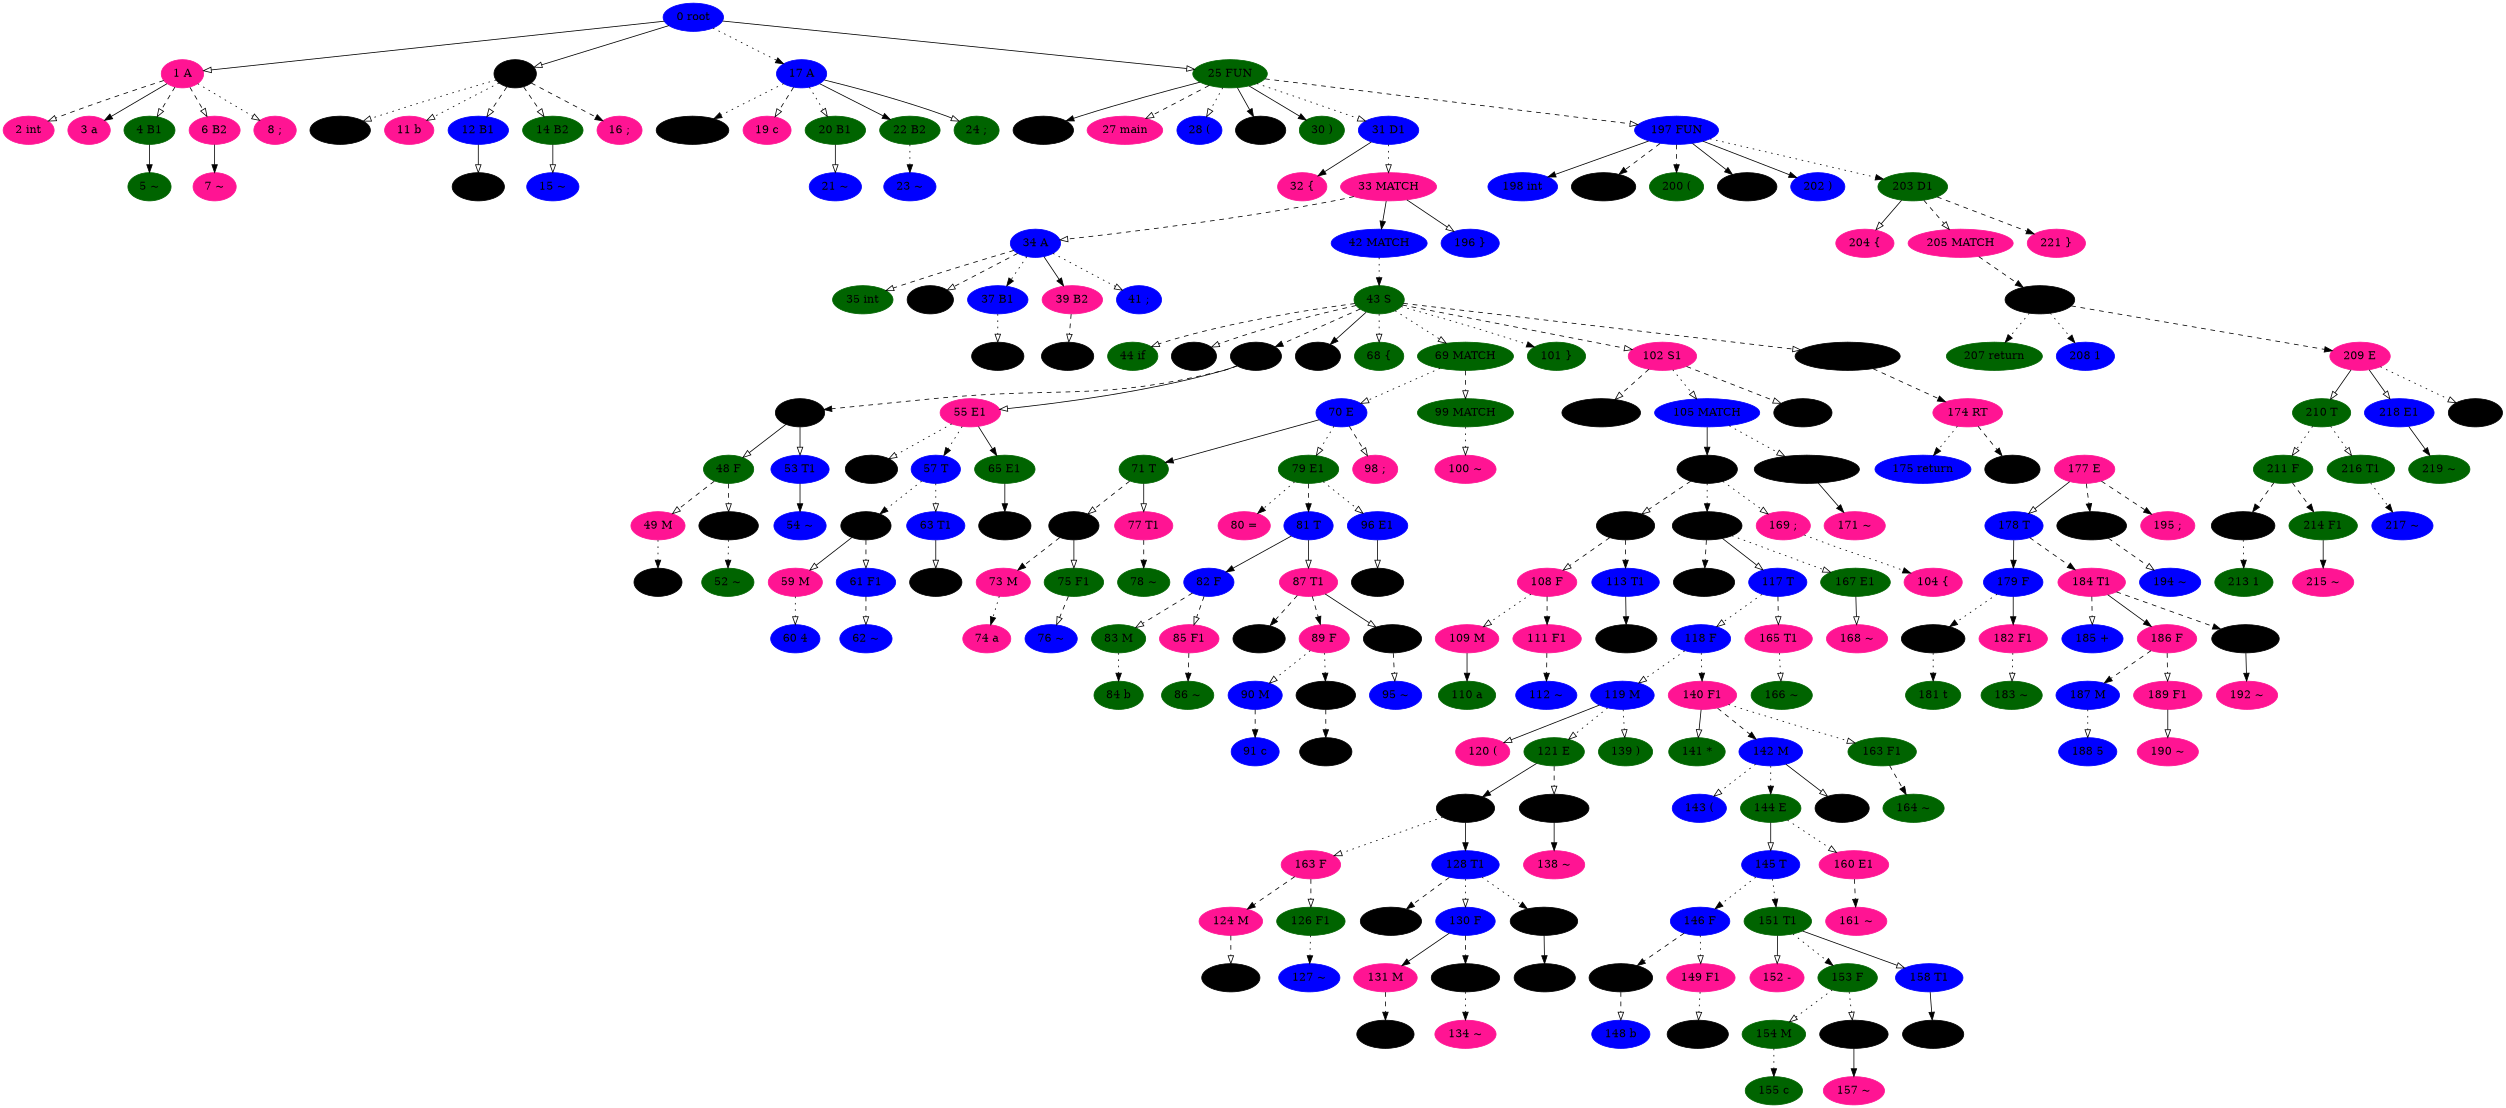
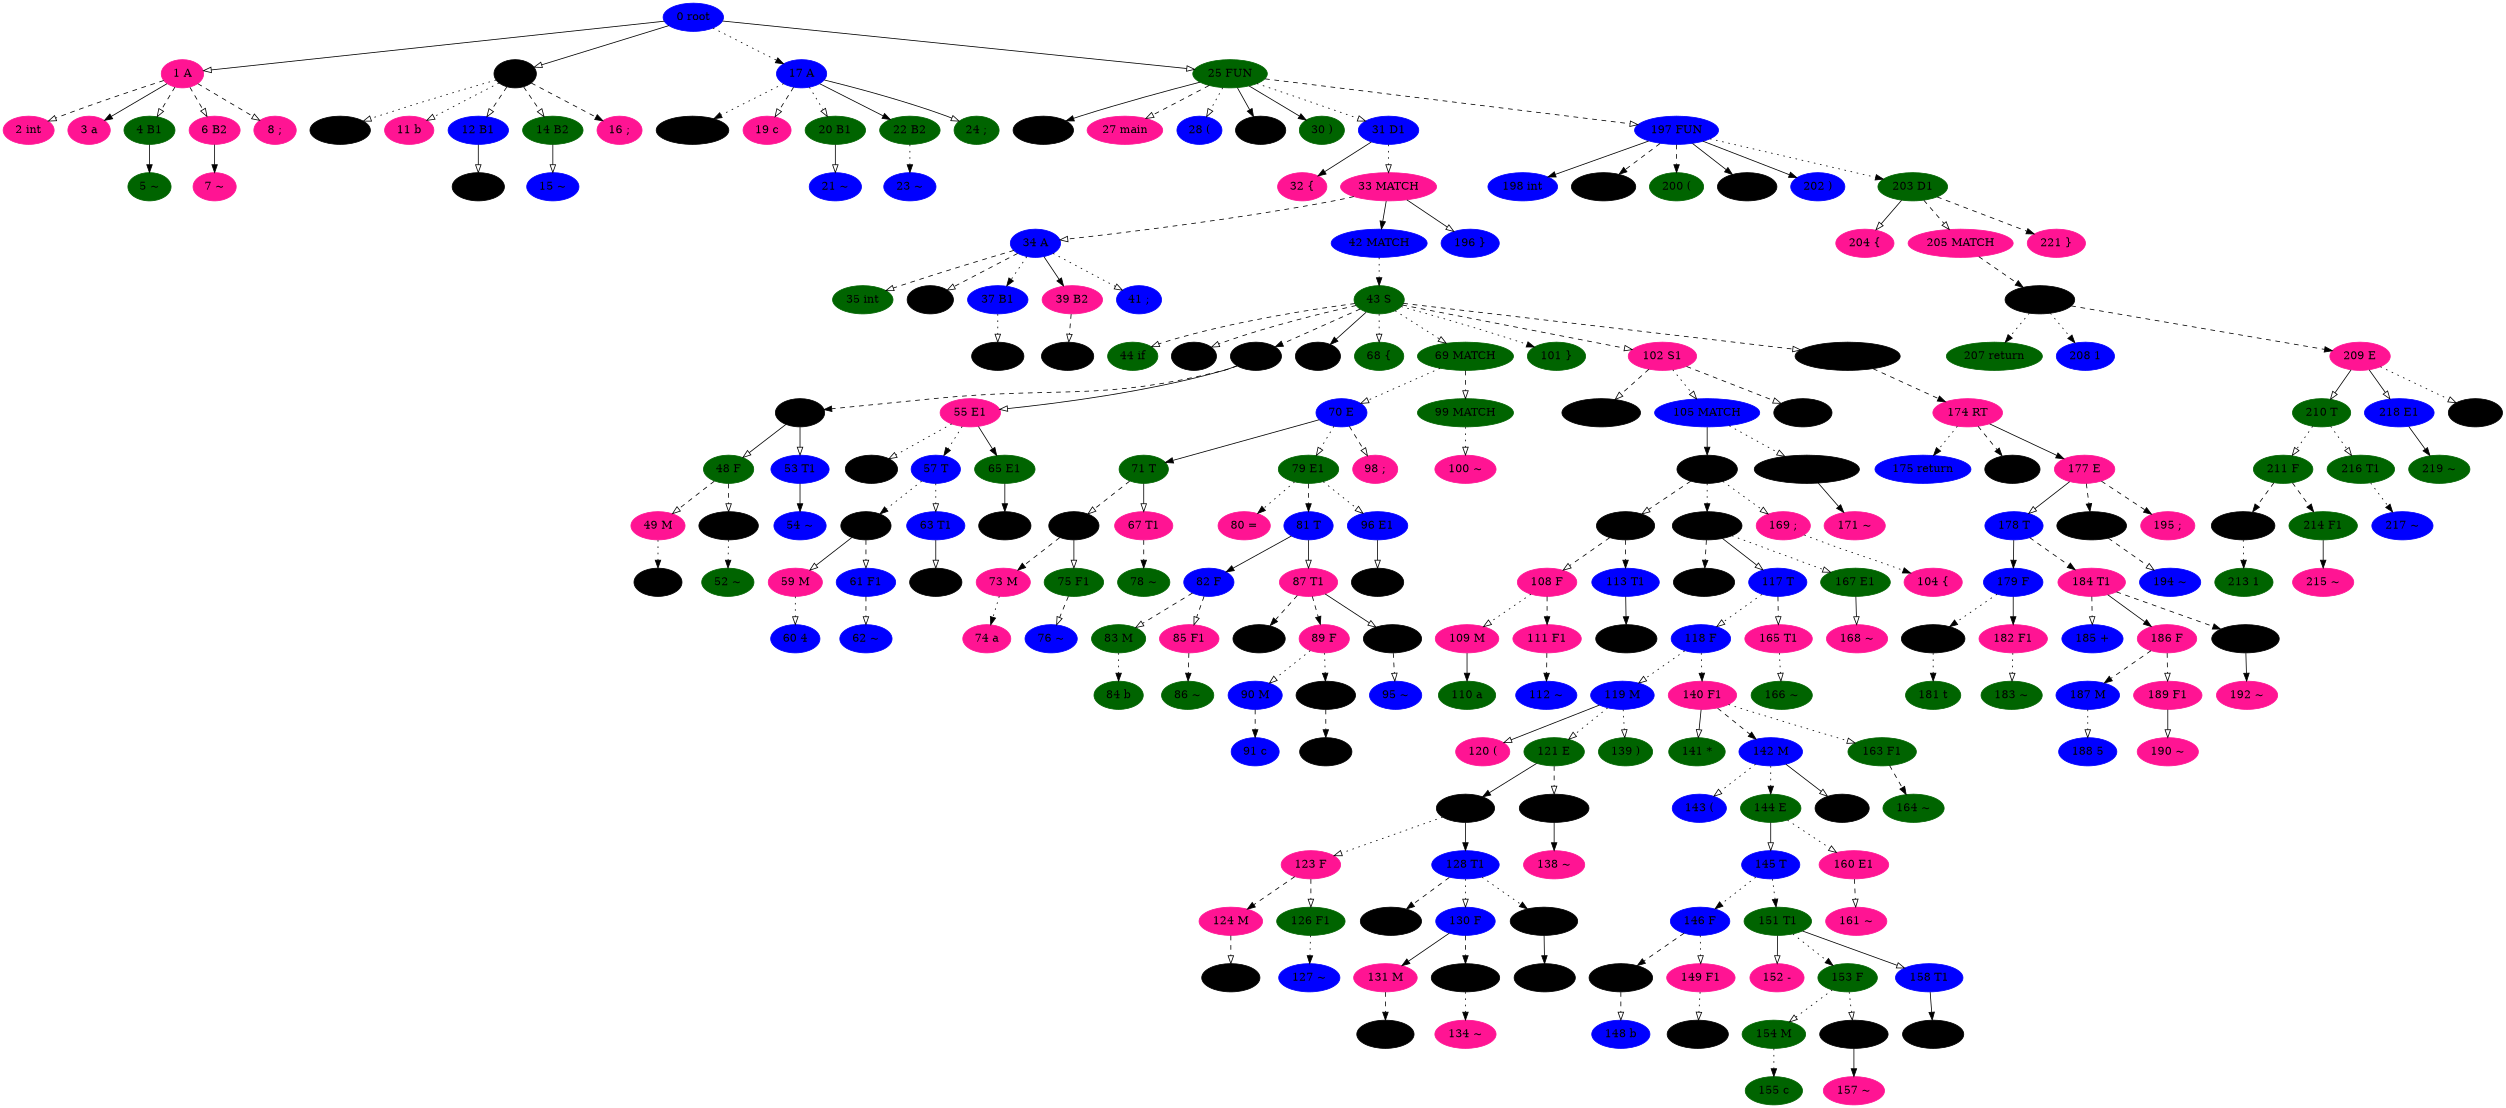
(225, 100) -> (225, 100)
none -> (2023, 440)
(1144, 526) -> (1144, 526)
(1311, 865) -> (1311, 865)
(1855, 889) -> (1855, 889)
